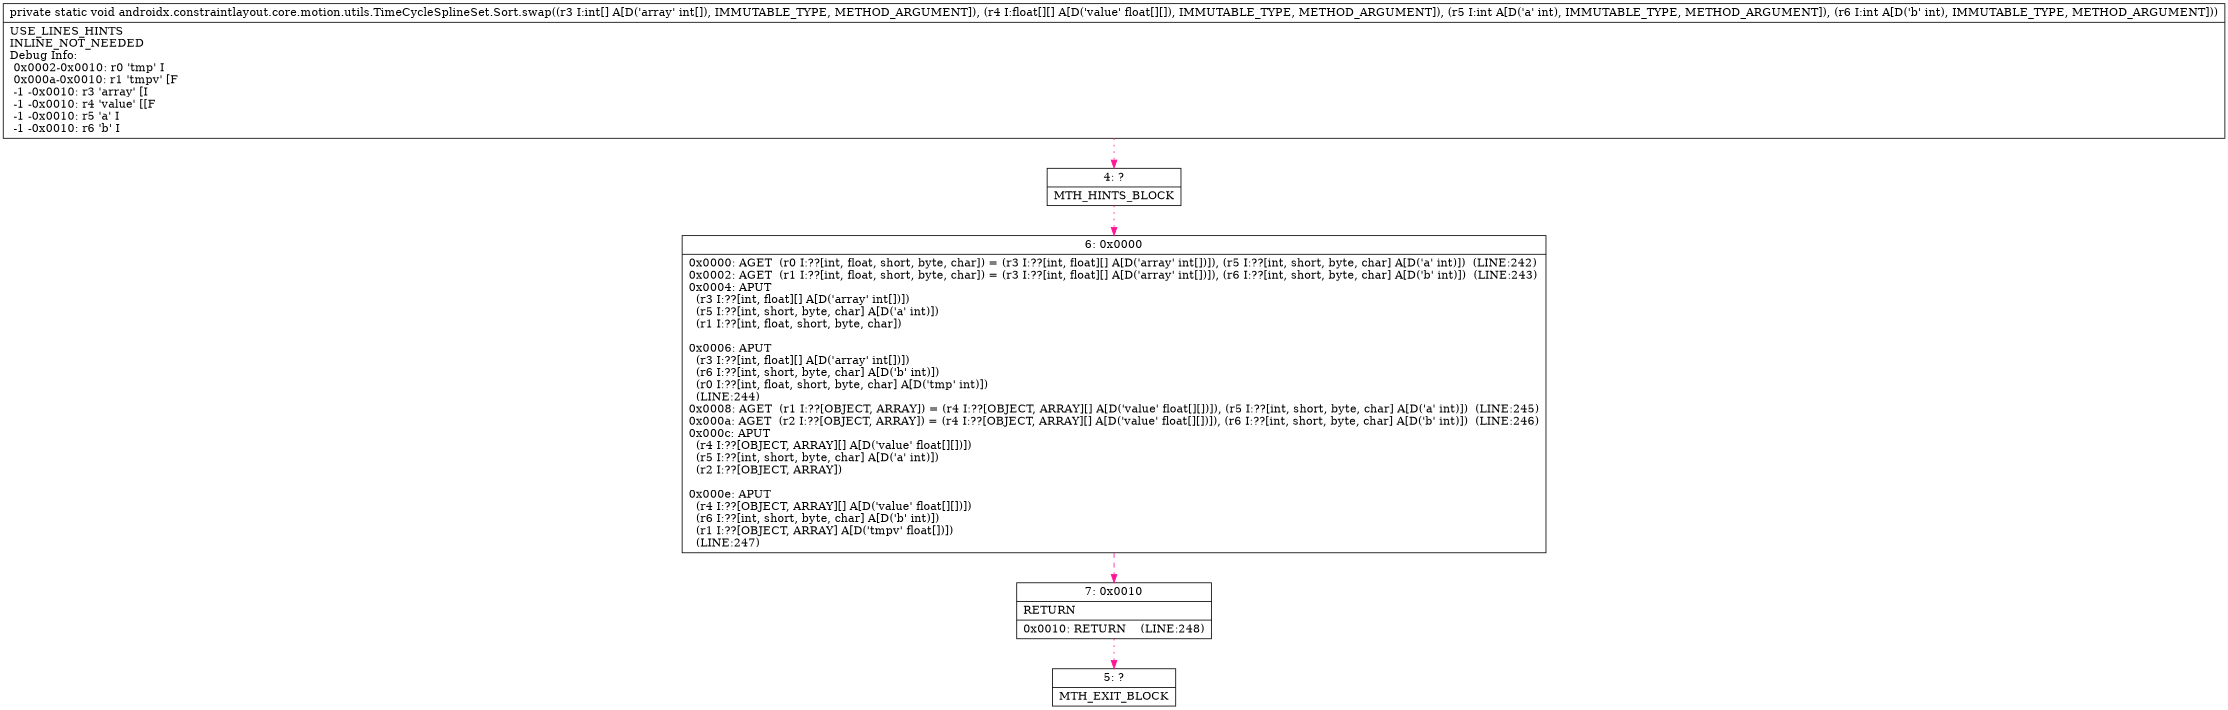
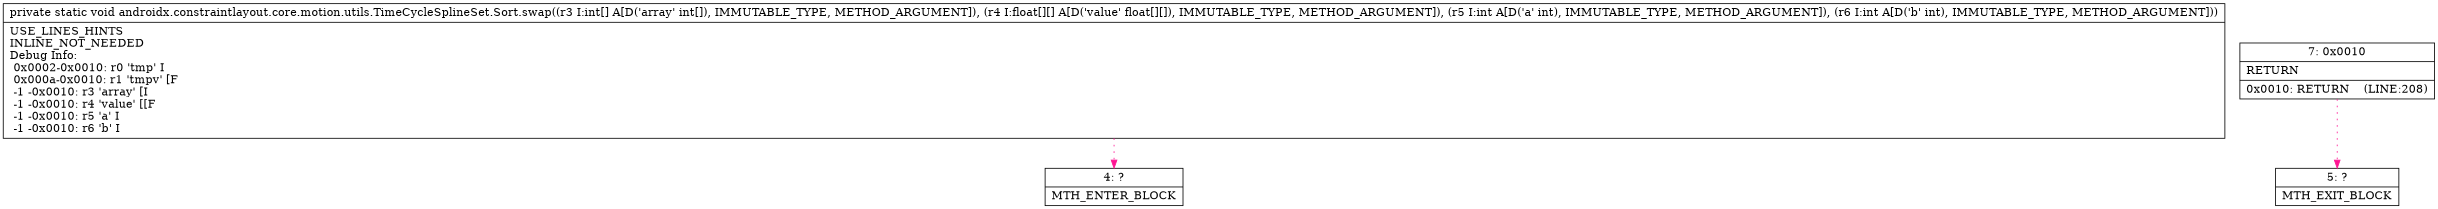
(1114, 196) -> (1114, 196)
(1114, 394) -> none
(1114, 629) -> (2337, 89)
